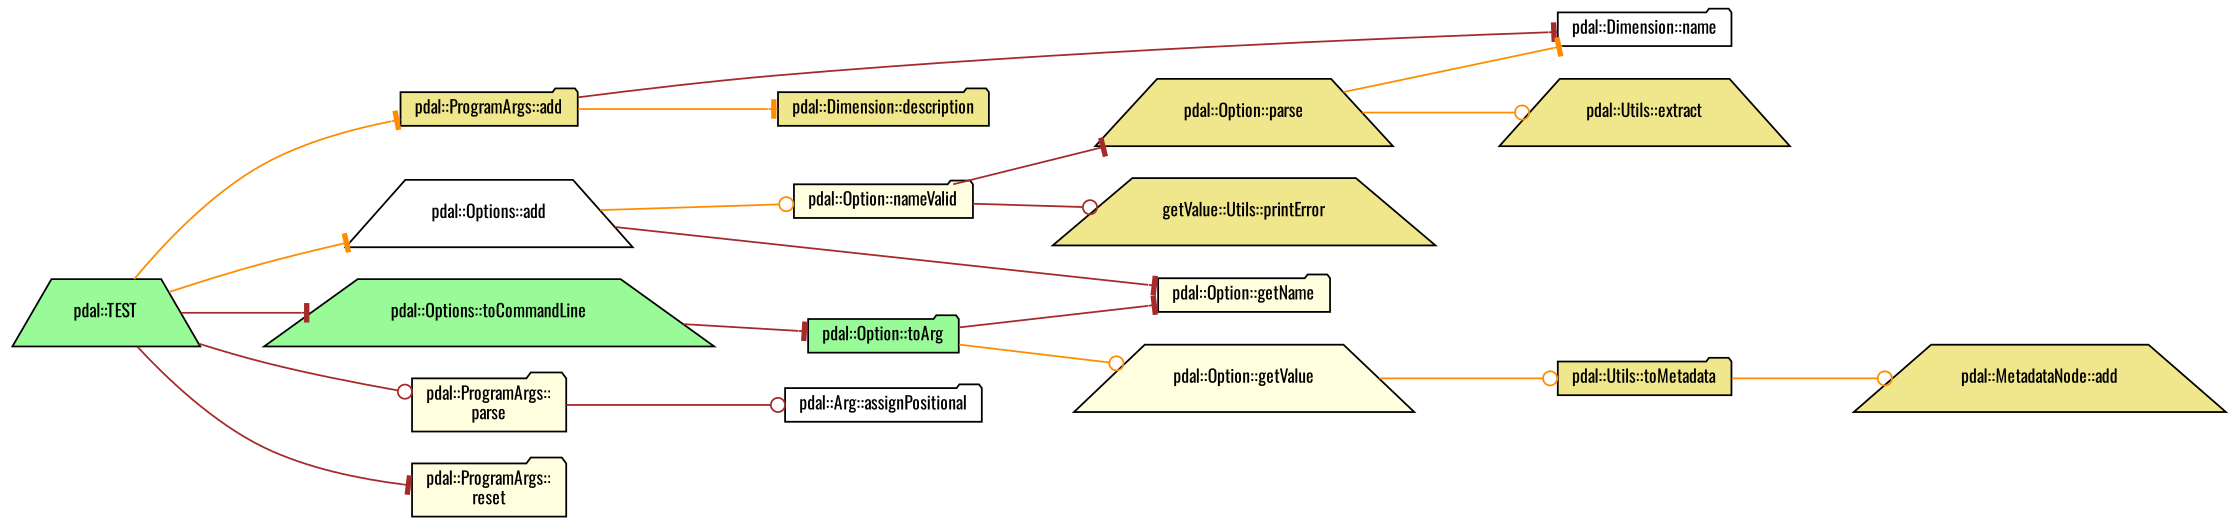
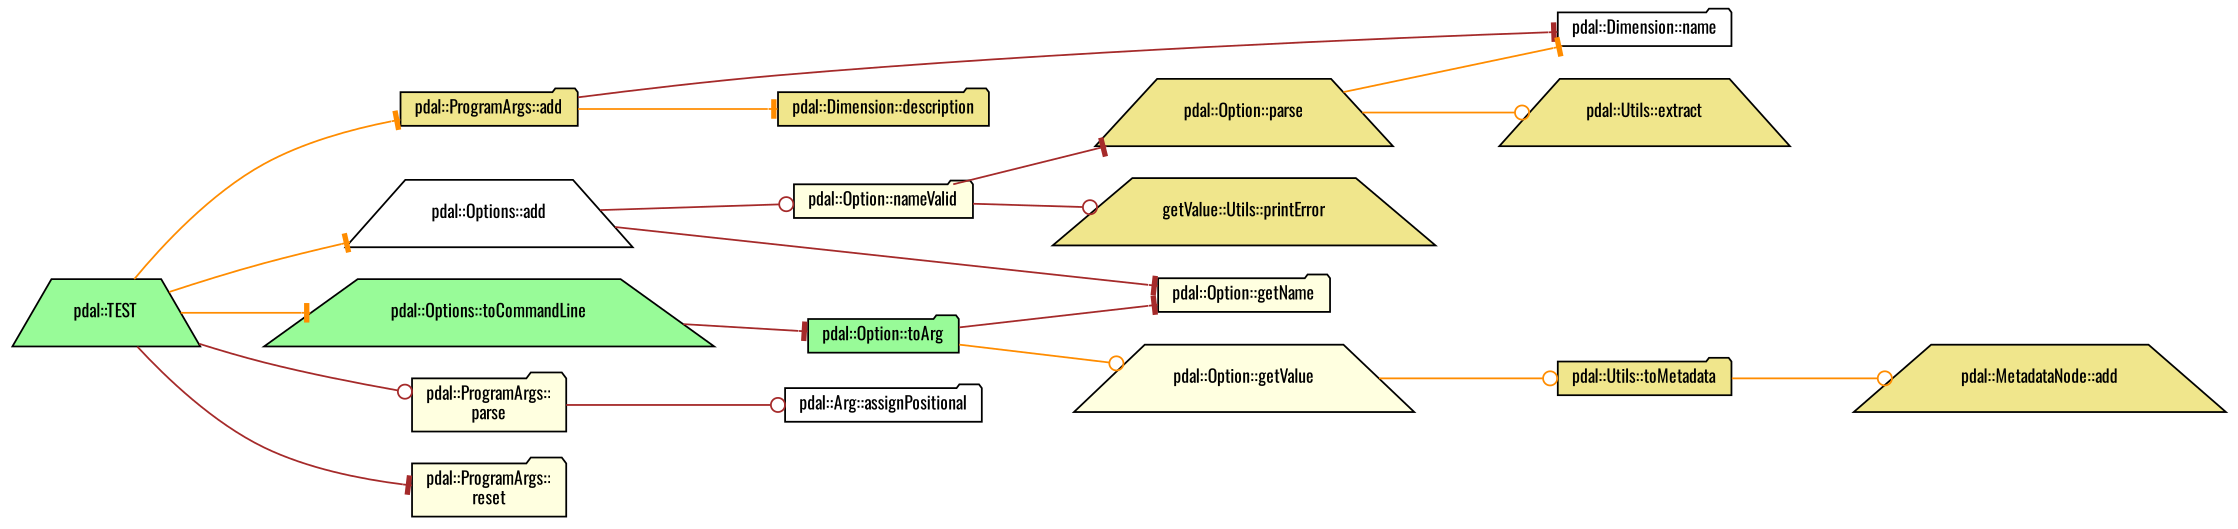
(690, 207) -> (690, 207)
(241, 313) -> (241, 313)
